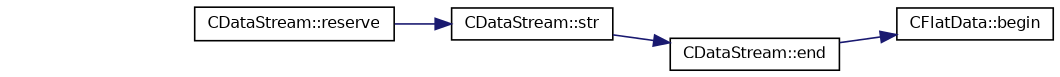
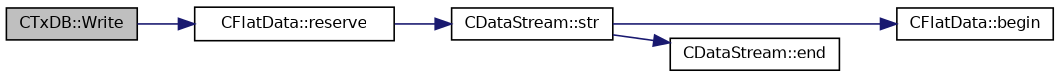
none -> (72, 24)
(294, 24) -> (294, 24)
(860, 40) -> (746, 24)
